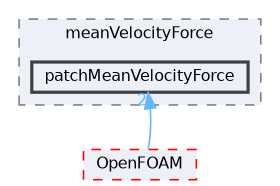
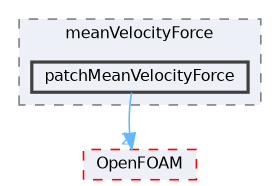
(150, 129) -> (129, 115)
